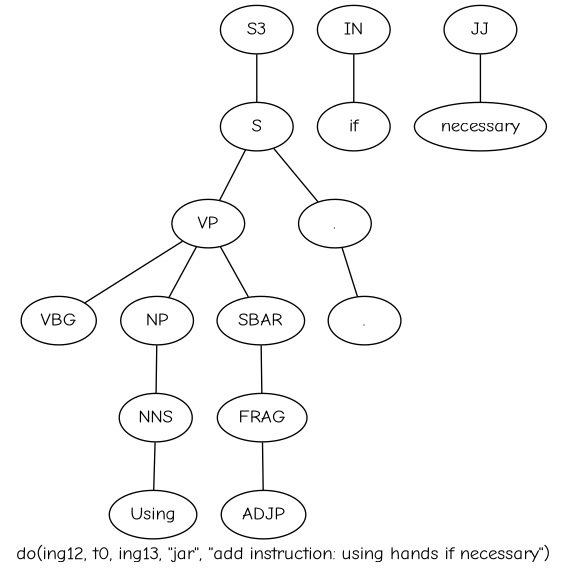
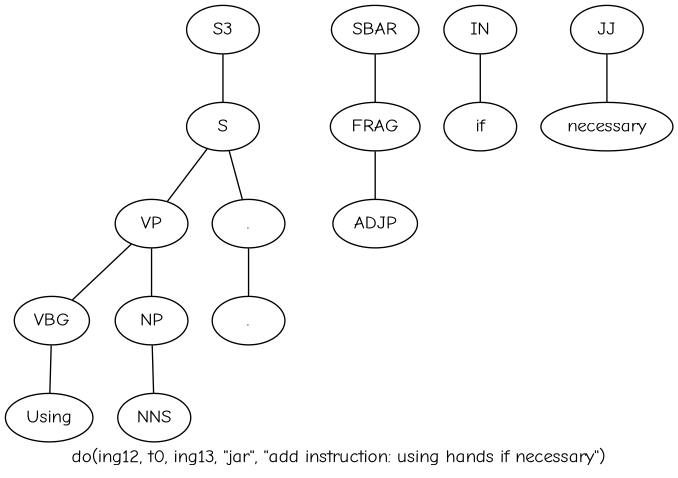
(234, 272) -> none
(154, 466) -> (51, 369)
